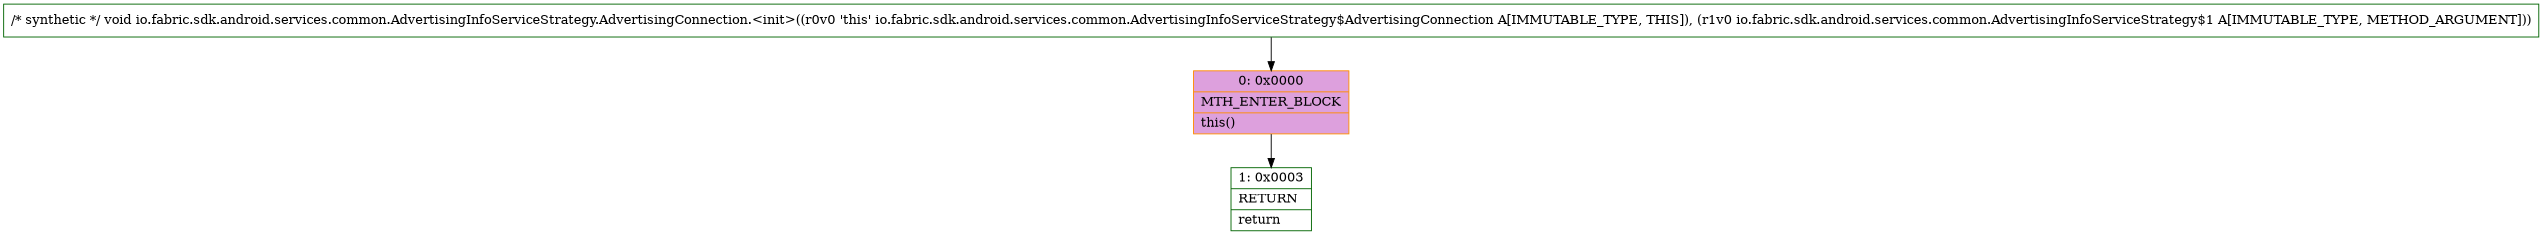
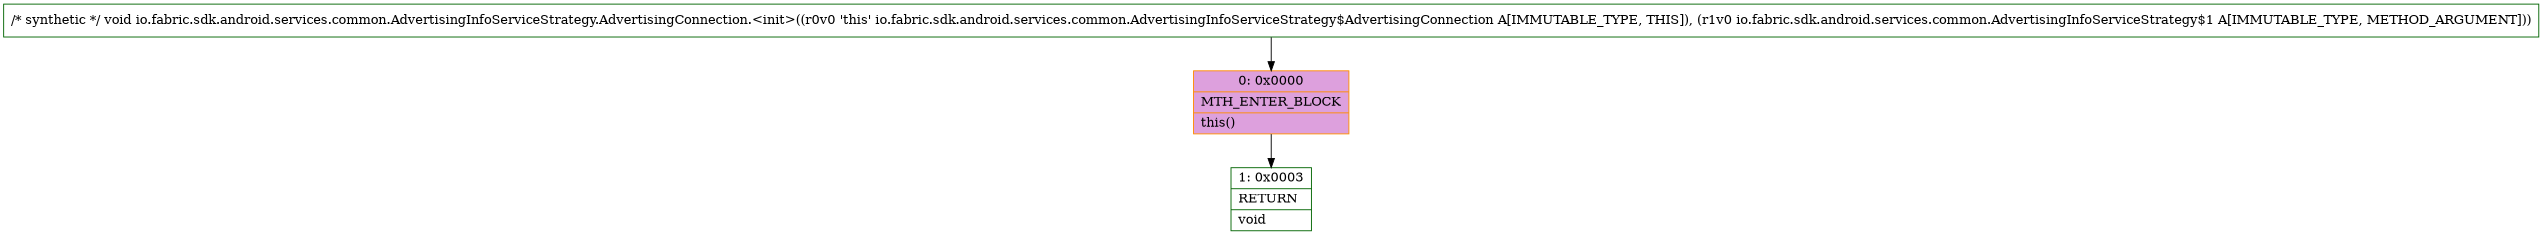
(1259, 220) -> (1252, 220)
